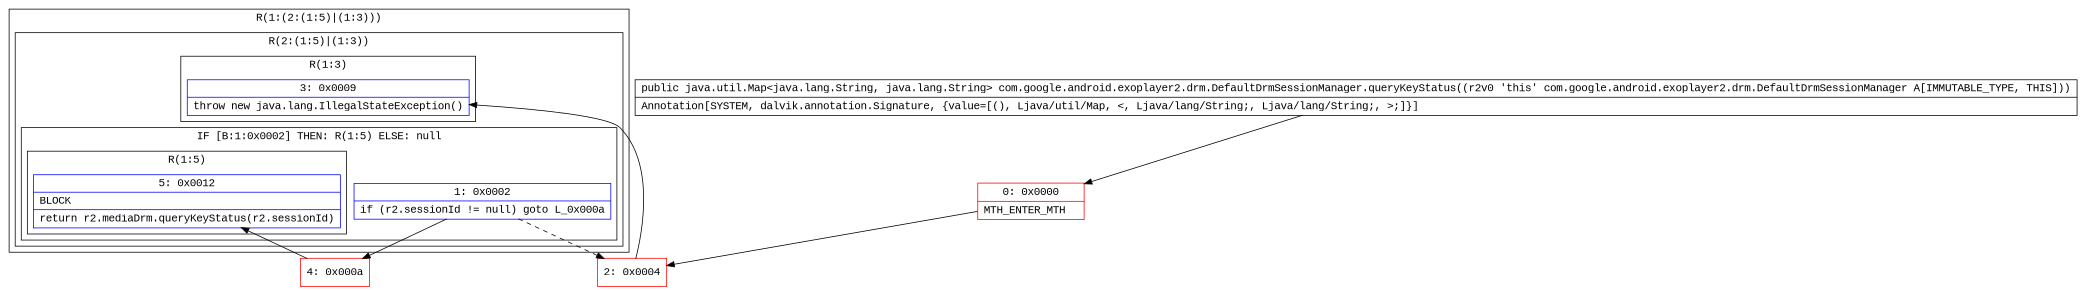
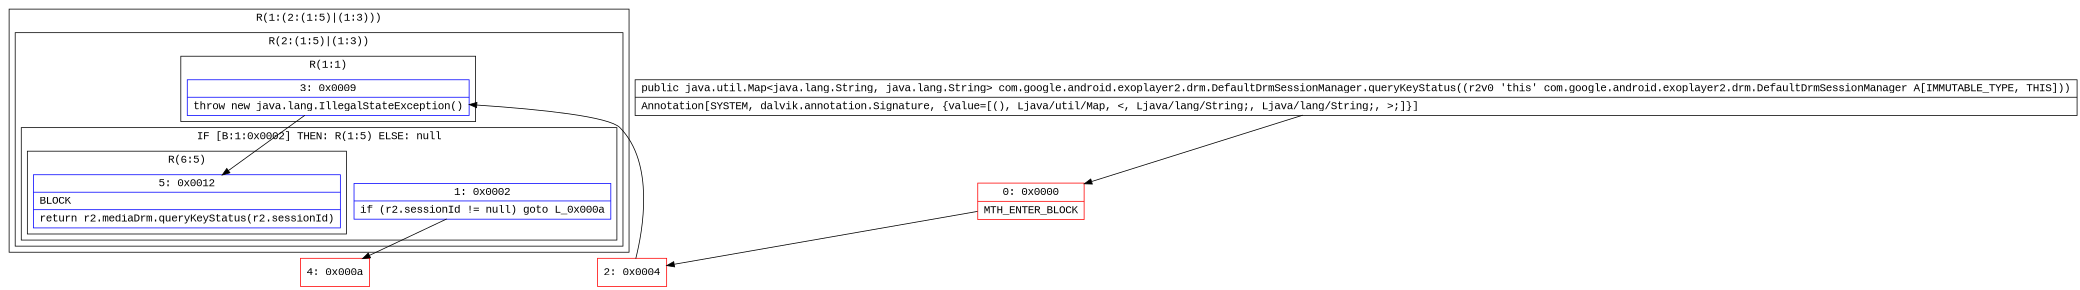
(328, 65) -> (328, 65)
(187, 160) -> (187, 160)
(1025, 210) -> (1031, 210)
(554, 235) -> none
(278, 245) -> (267, 143)
